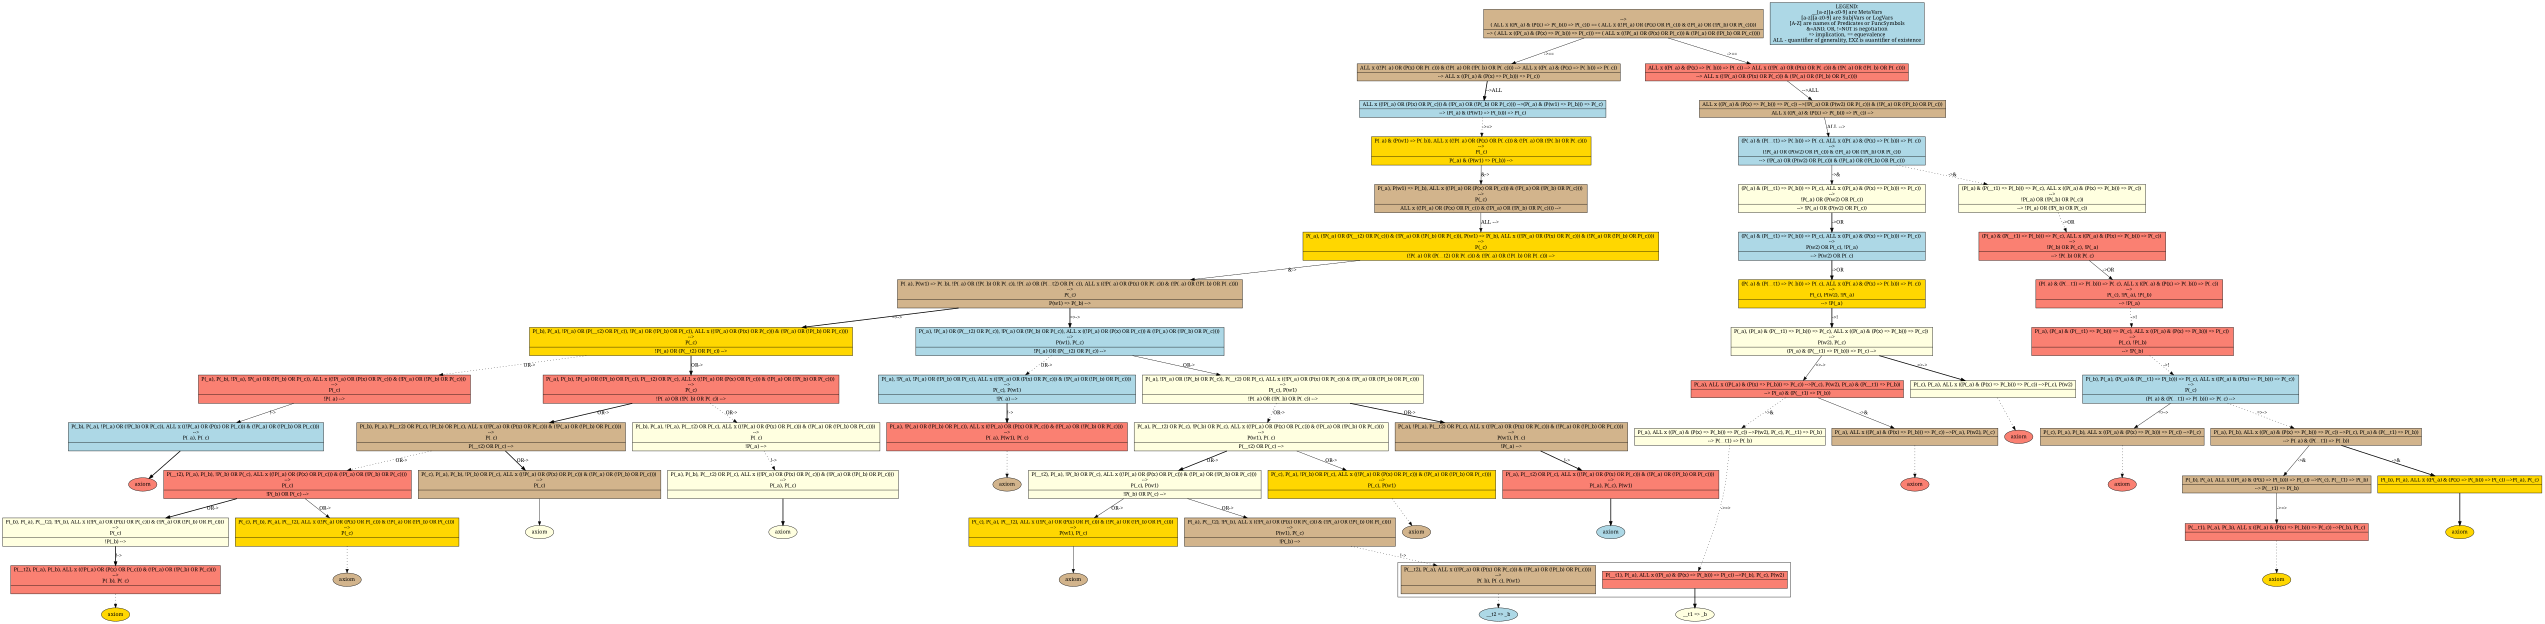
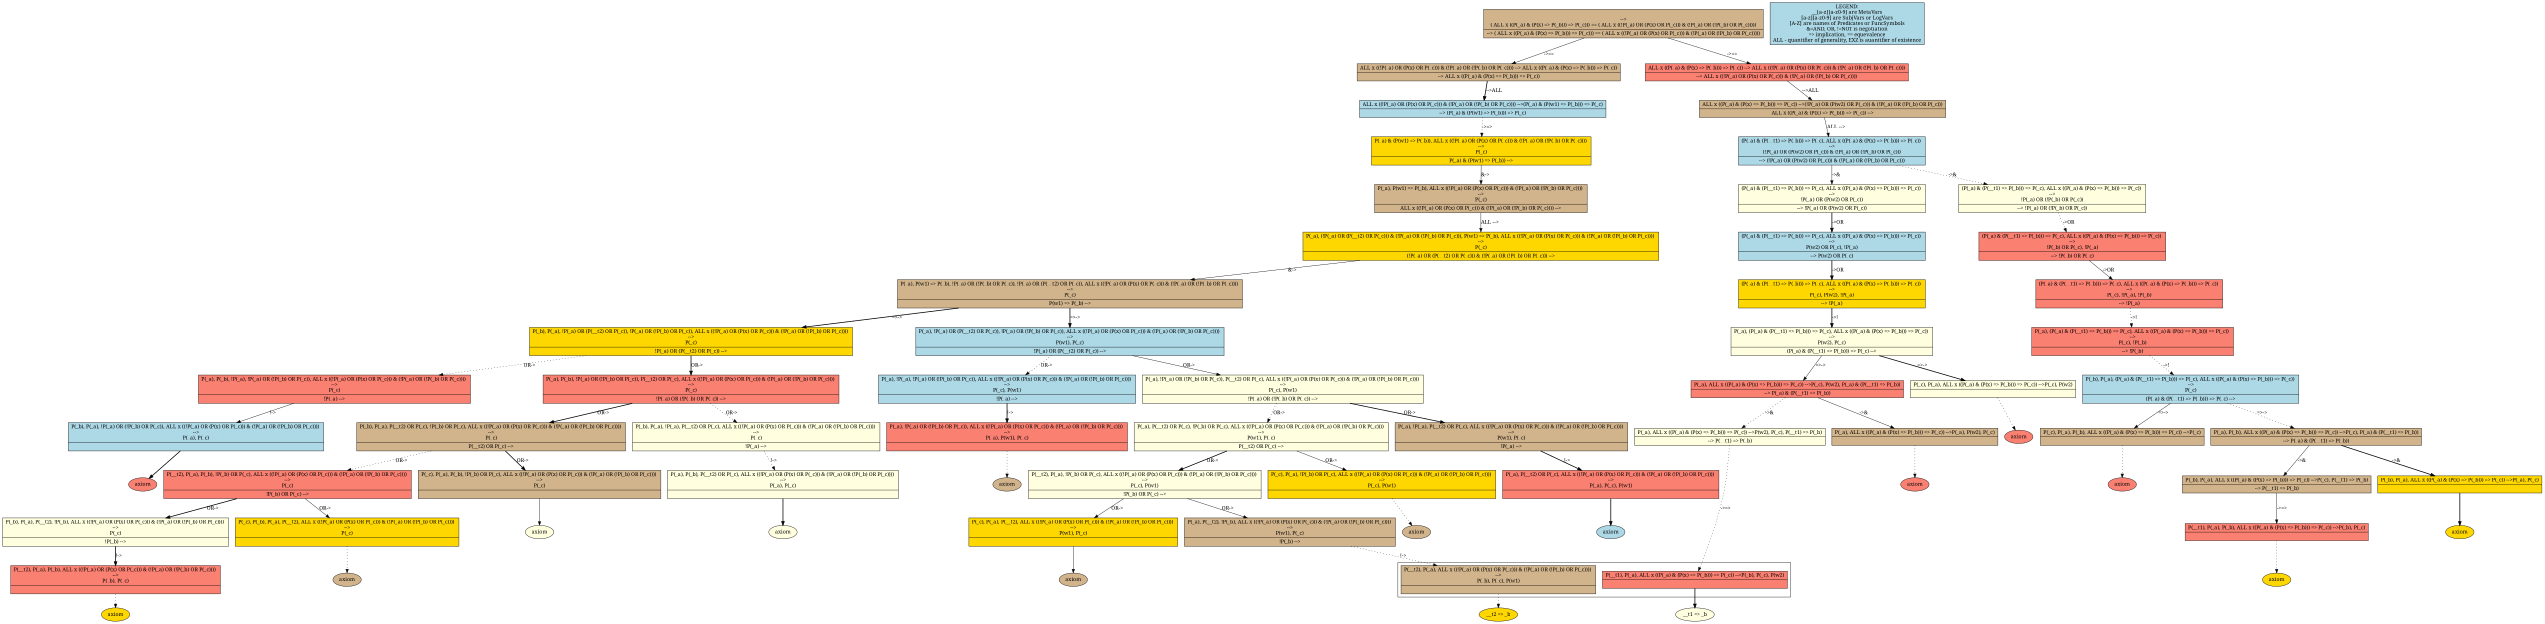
(1498, 615) -> (1498, 615)
